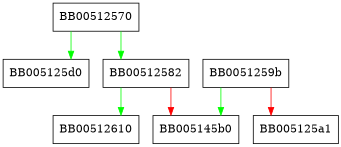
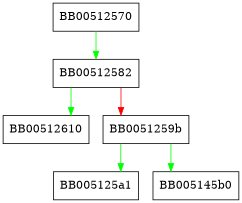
(46, 73) -> none
(171, 97) -> (121, 97)
(271, 97) -> (121, 154)
